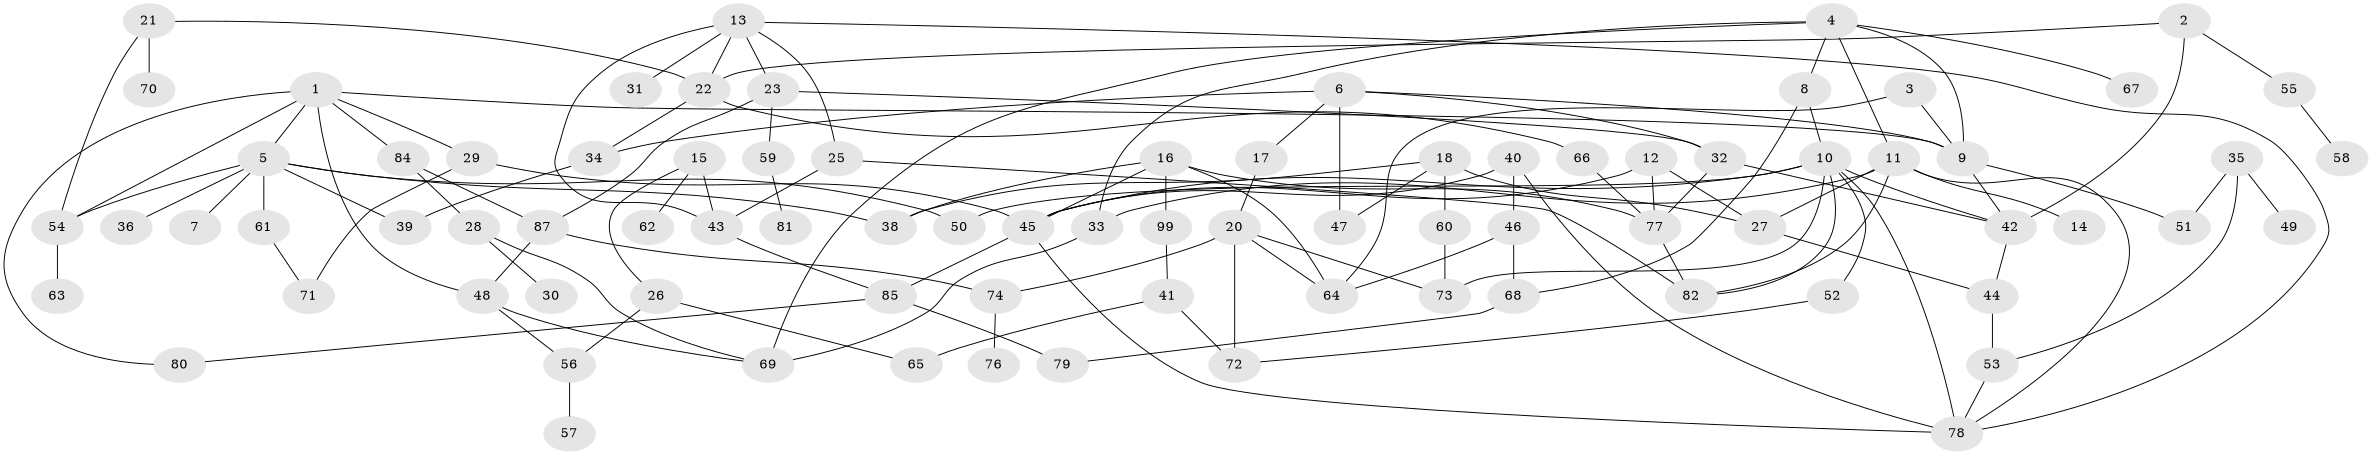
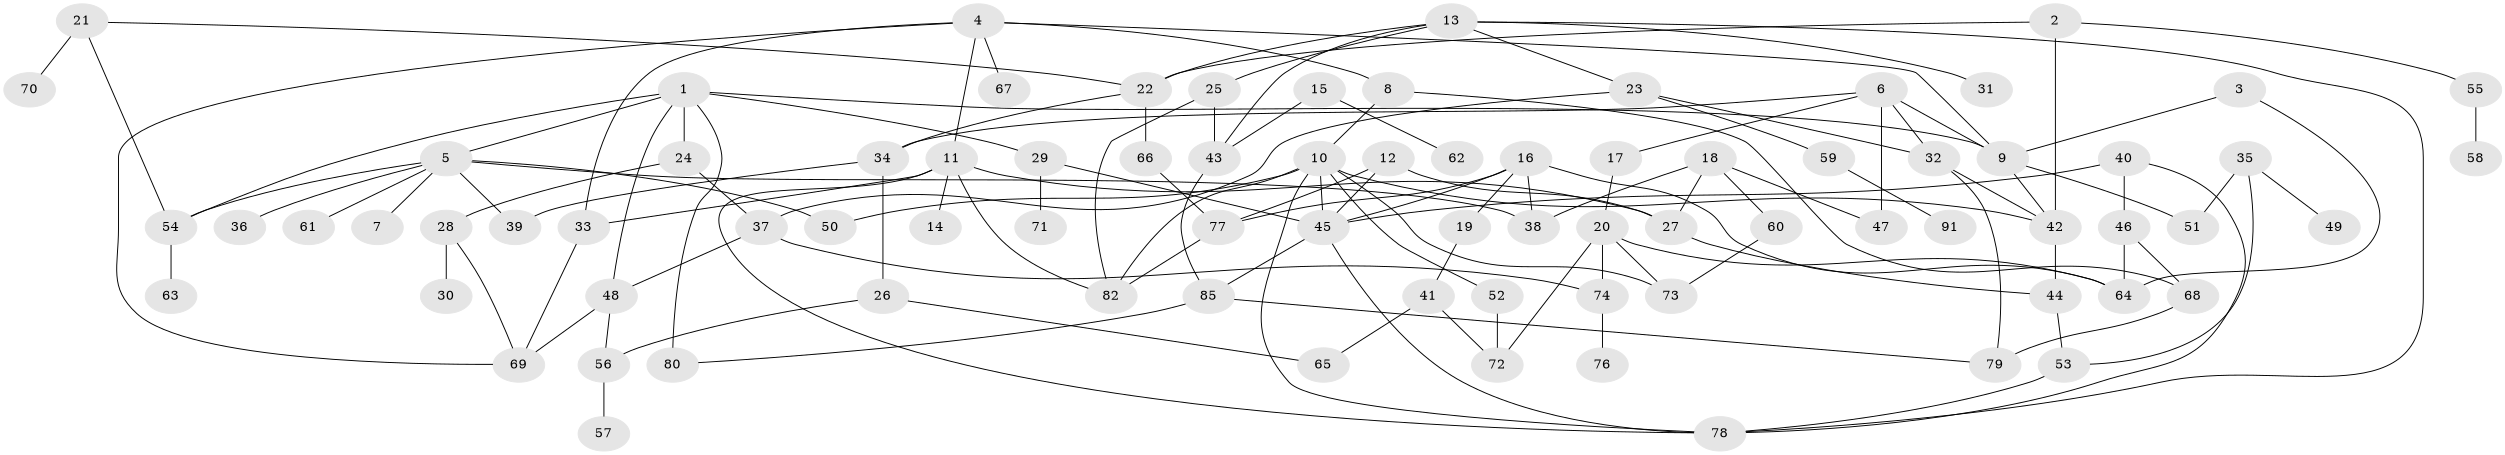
(403, 159) -> (684, 159)
(1688, 193) -> (1997, 253)
(613, 213) -> (883, 227)
(543, 227) -> (762, 227)
(786, 227) -> (1950, 227)
(1166, 227) -> (1465, 227)
(286, 262) -> none
